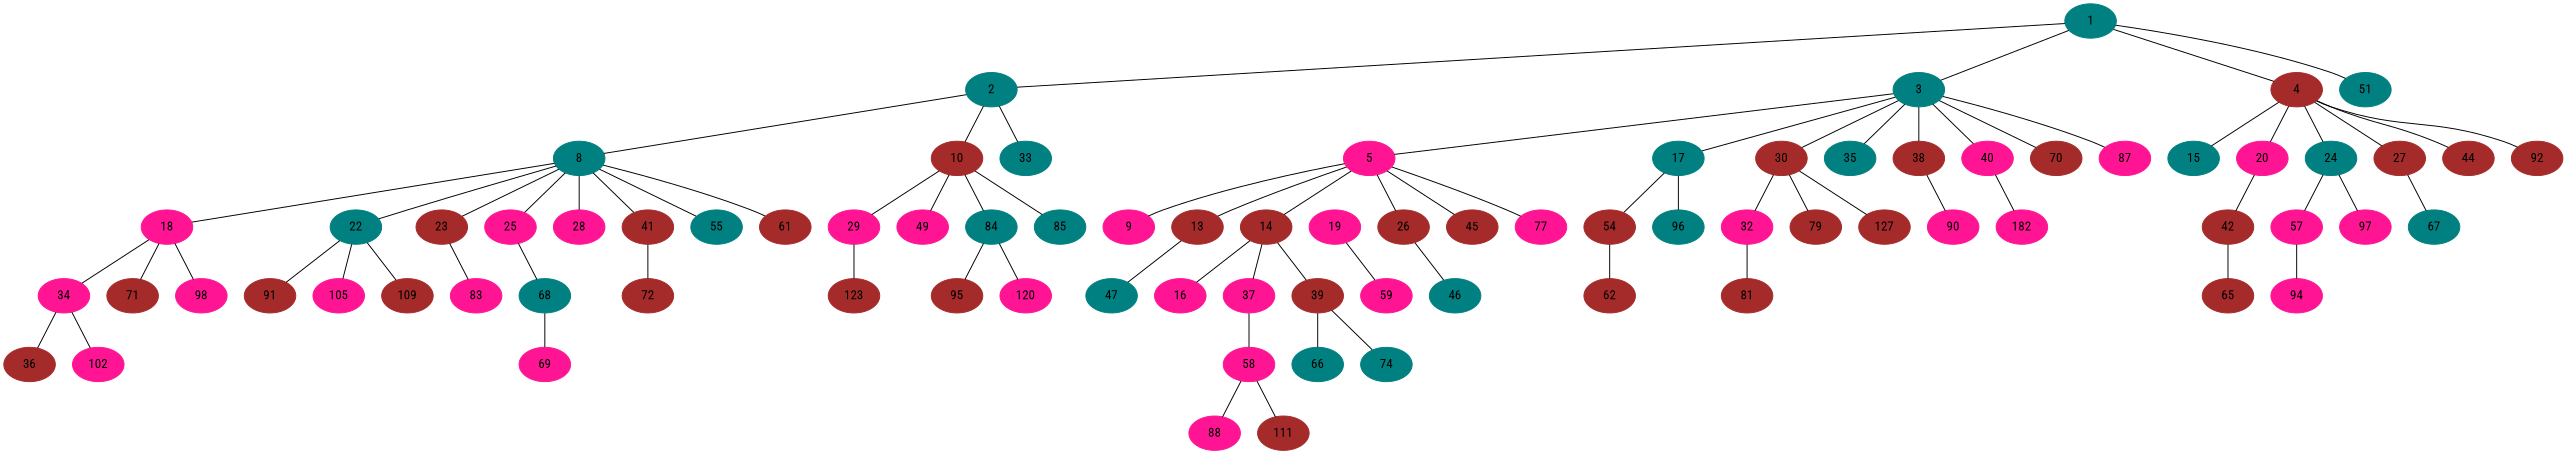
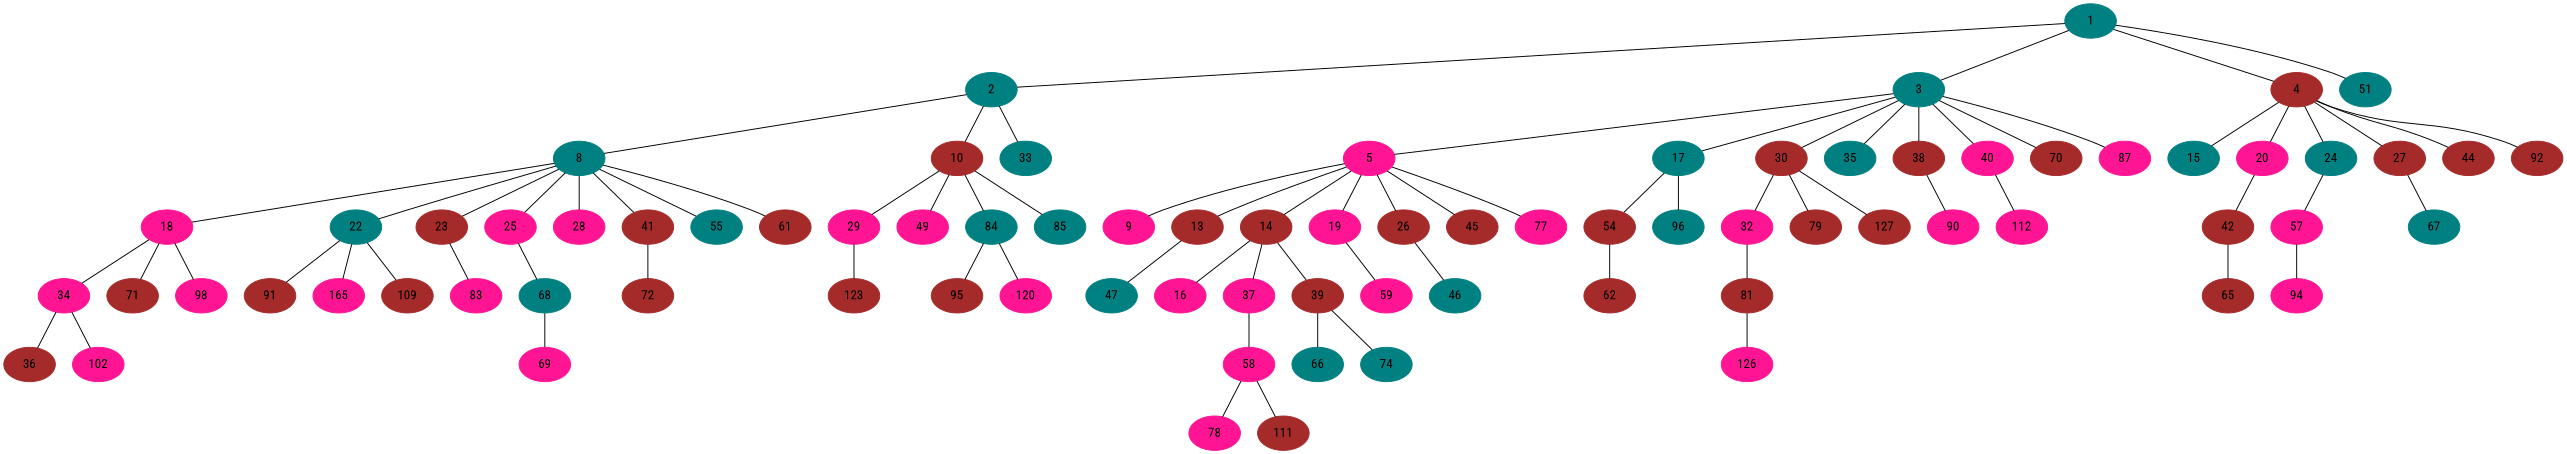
none -> (1352, 193)
(2022, 227) -> (2022, 227)
(2365, 227) -> none
(339, 296) -> (339, 296)
none -> (1747, 364)
(1215, 433) -> (1215, 433)
